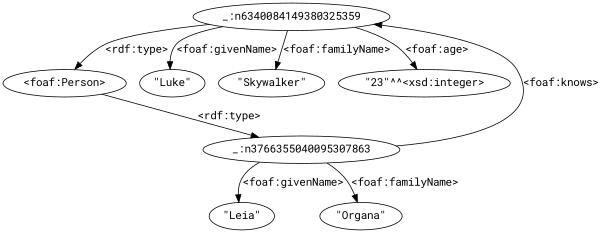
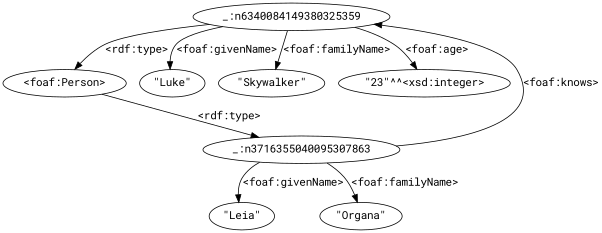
(301, 150) -> (301, 150)
